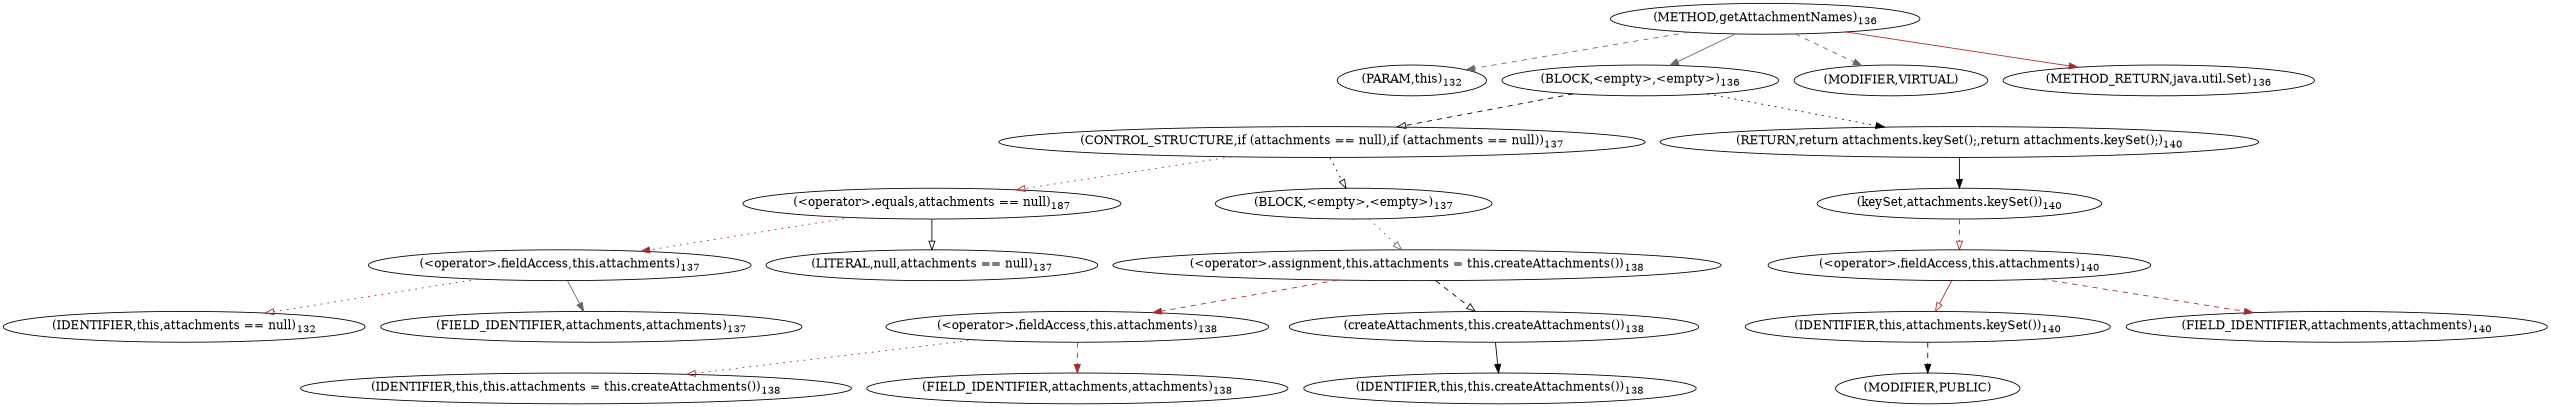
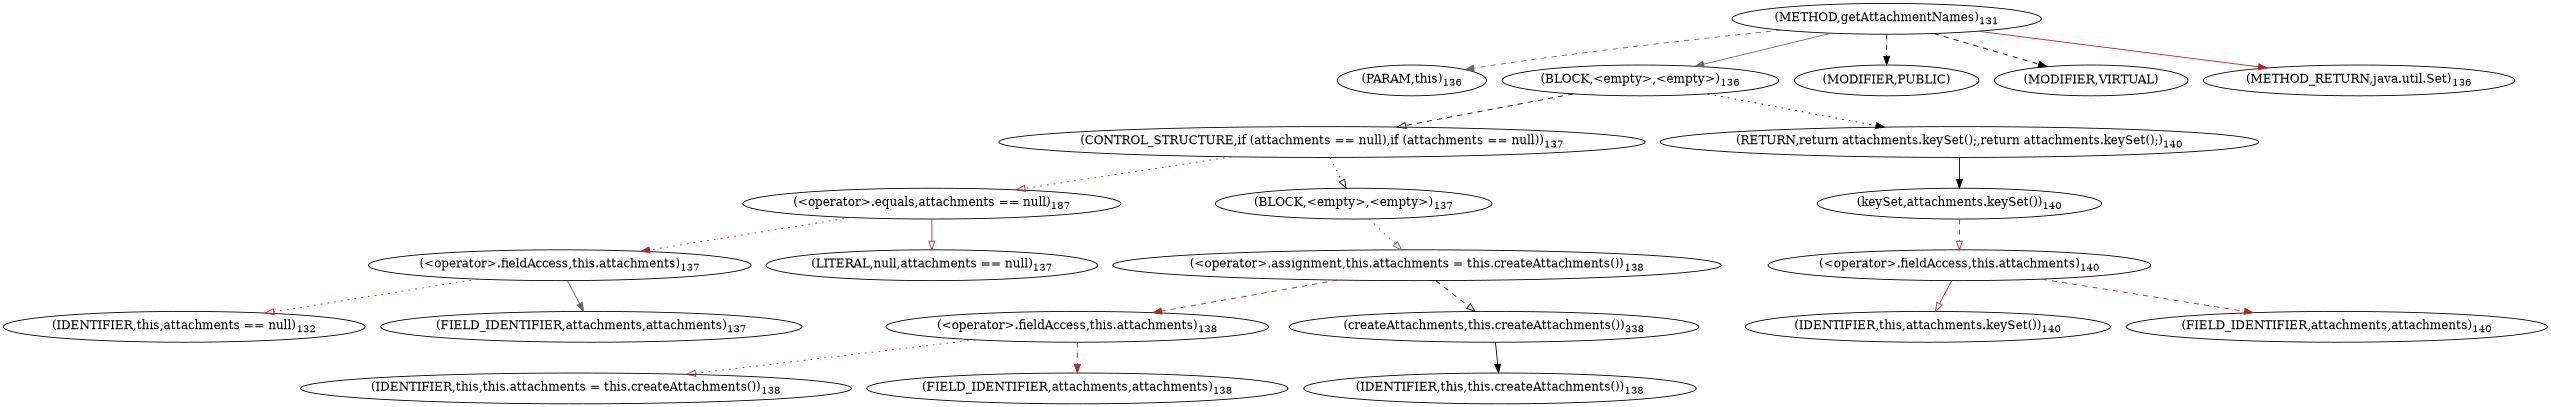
(1867, 18) -> (1989, 18)
(1825, 48) -> (1986, 49)
(1453, 79) -> (1453, 79)
(932, 230) -> (932, 230)
(1635, 326) -> (1635, 326)
(1928, 353) -> (1887, 45)
